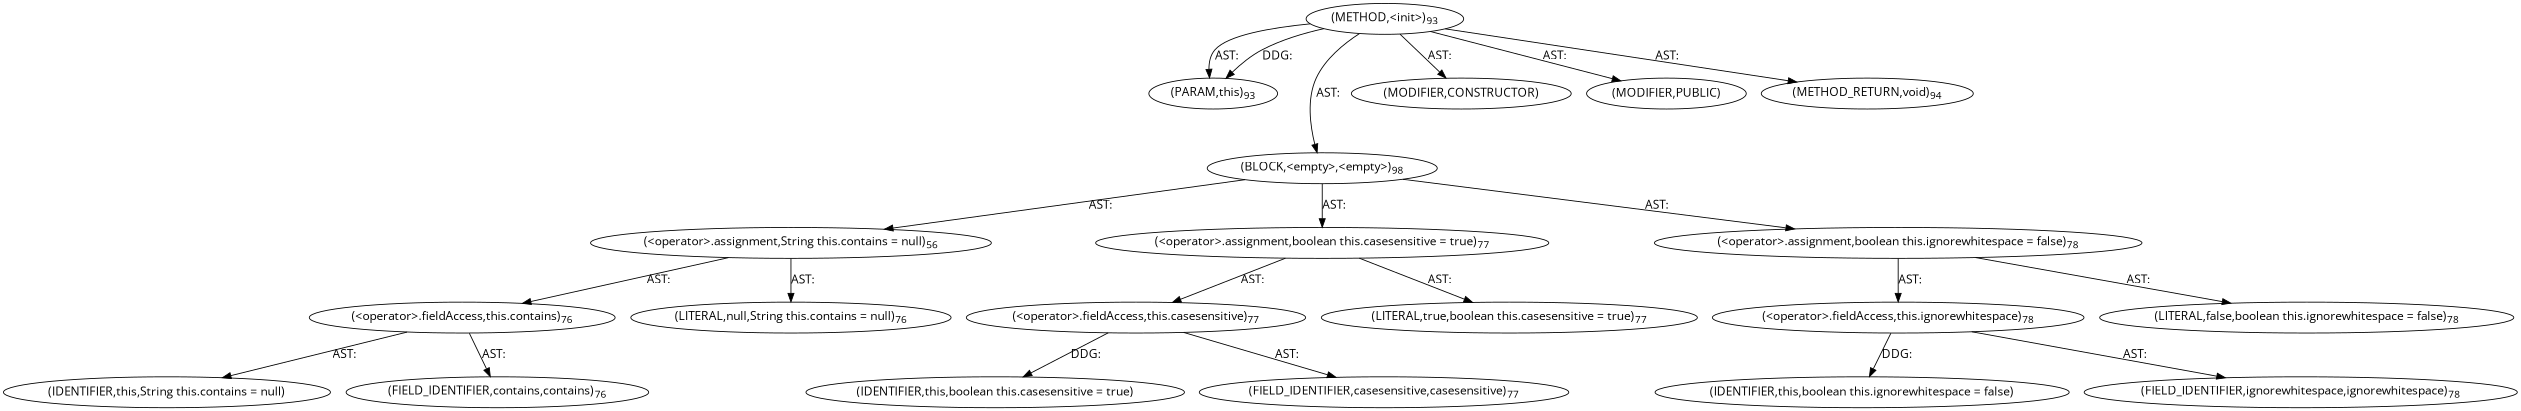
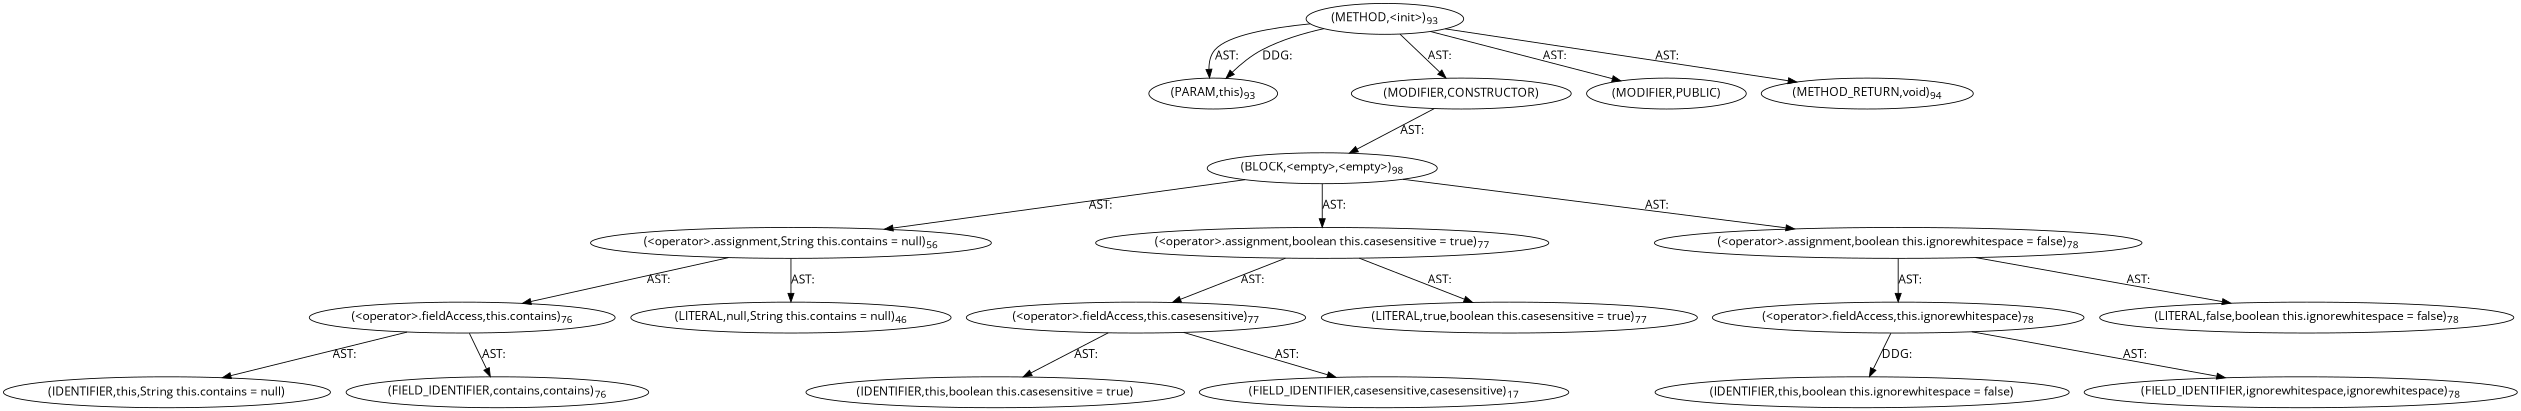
(1315, 80) -> (1396, 129)
(901, 316) -> (901, 316)
(1088, 355) -> (1088, 355)
(1513, 391) -> (1513, 391)
